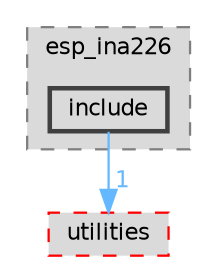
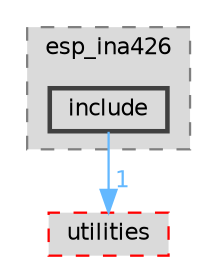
(109, 49) -> (109, 49)
